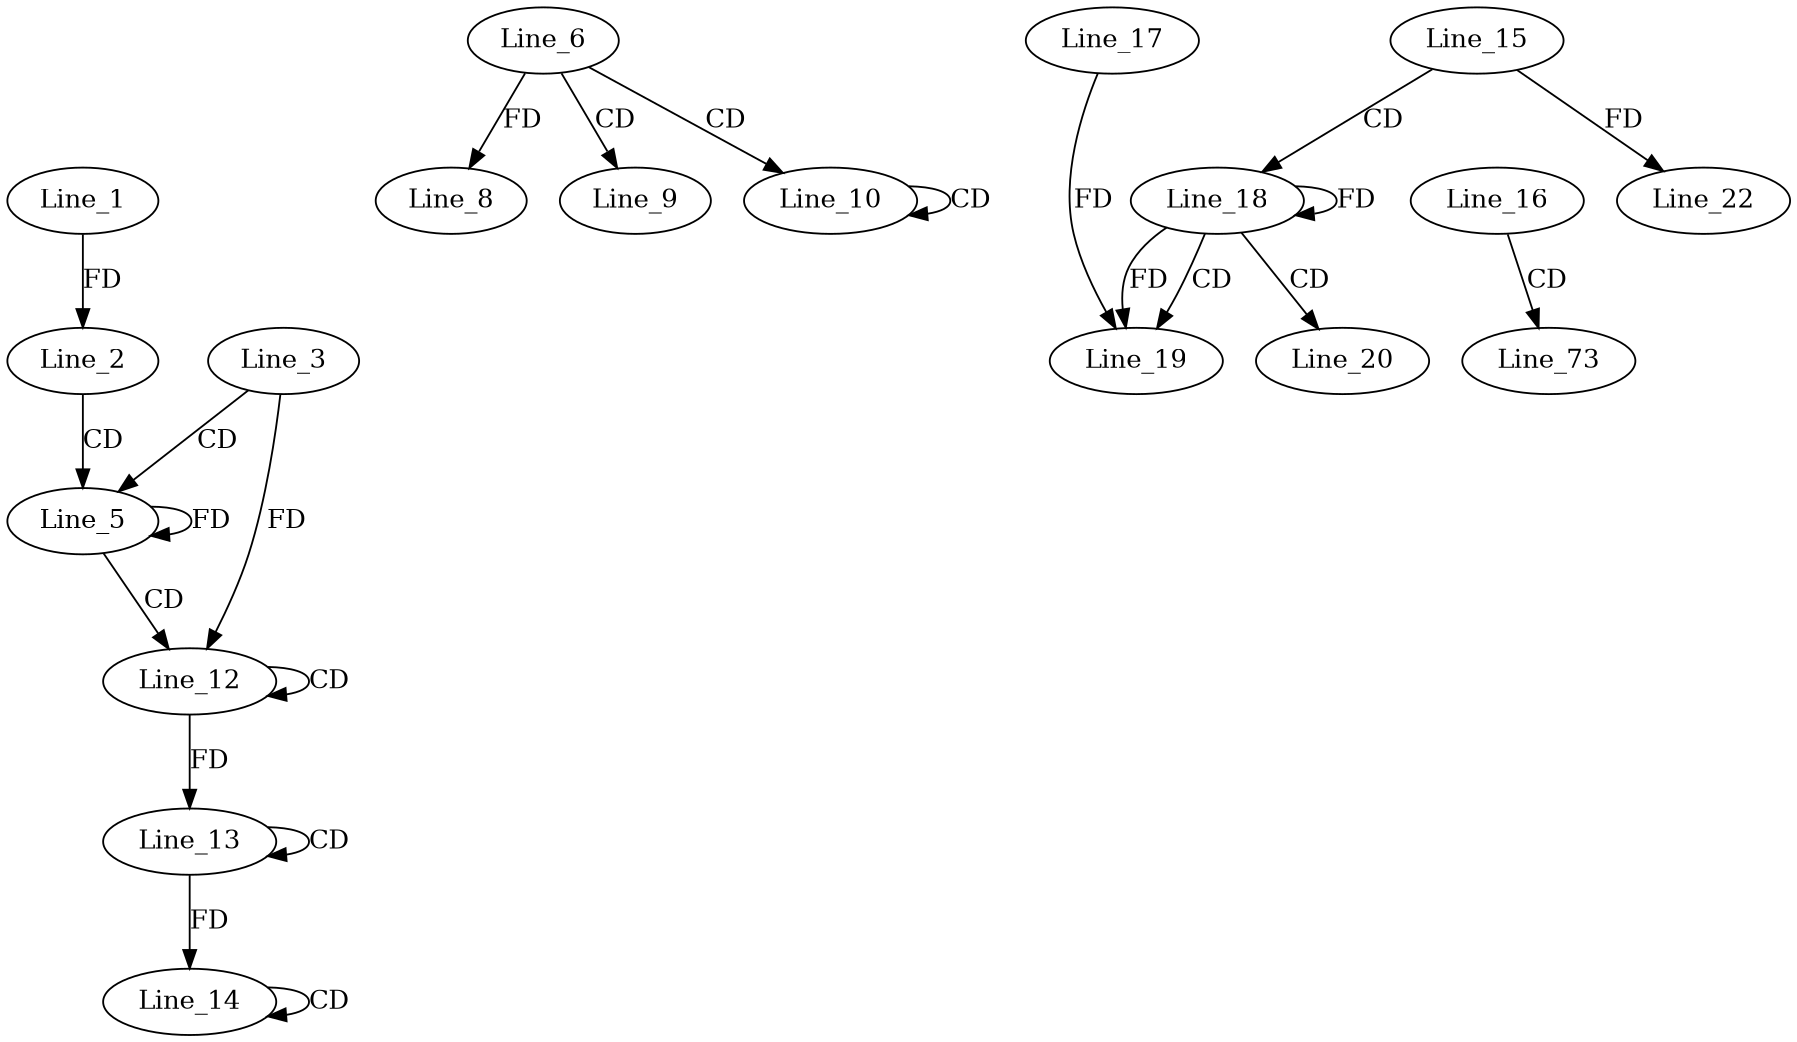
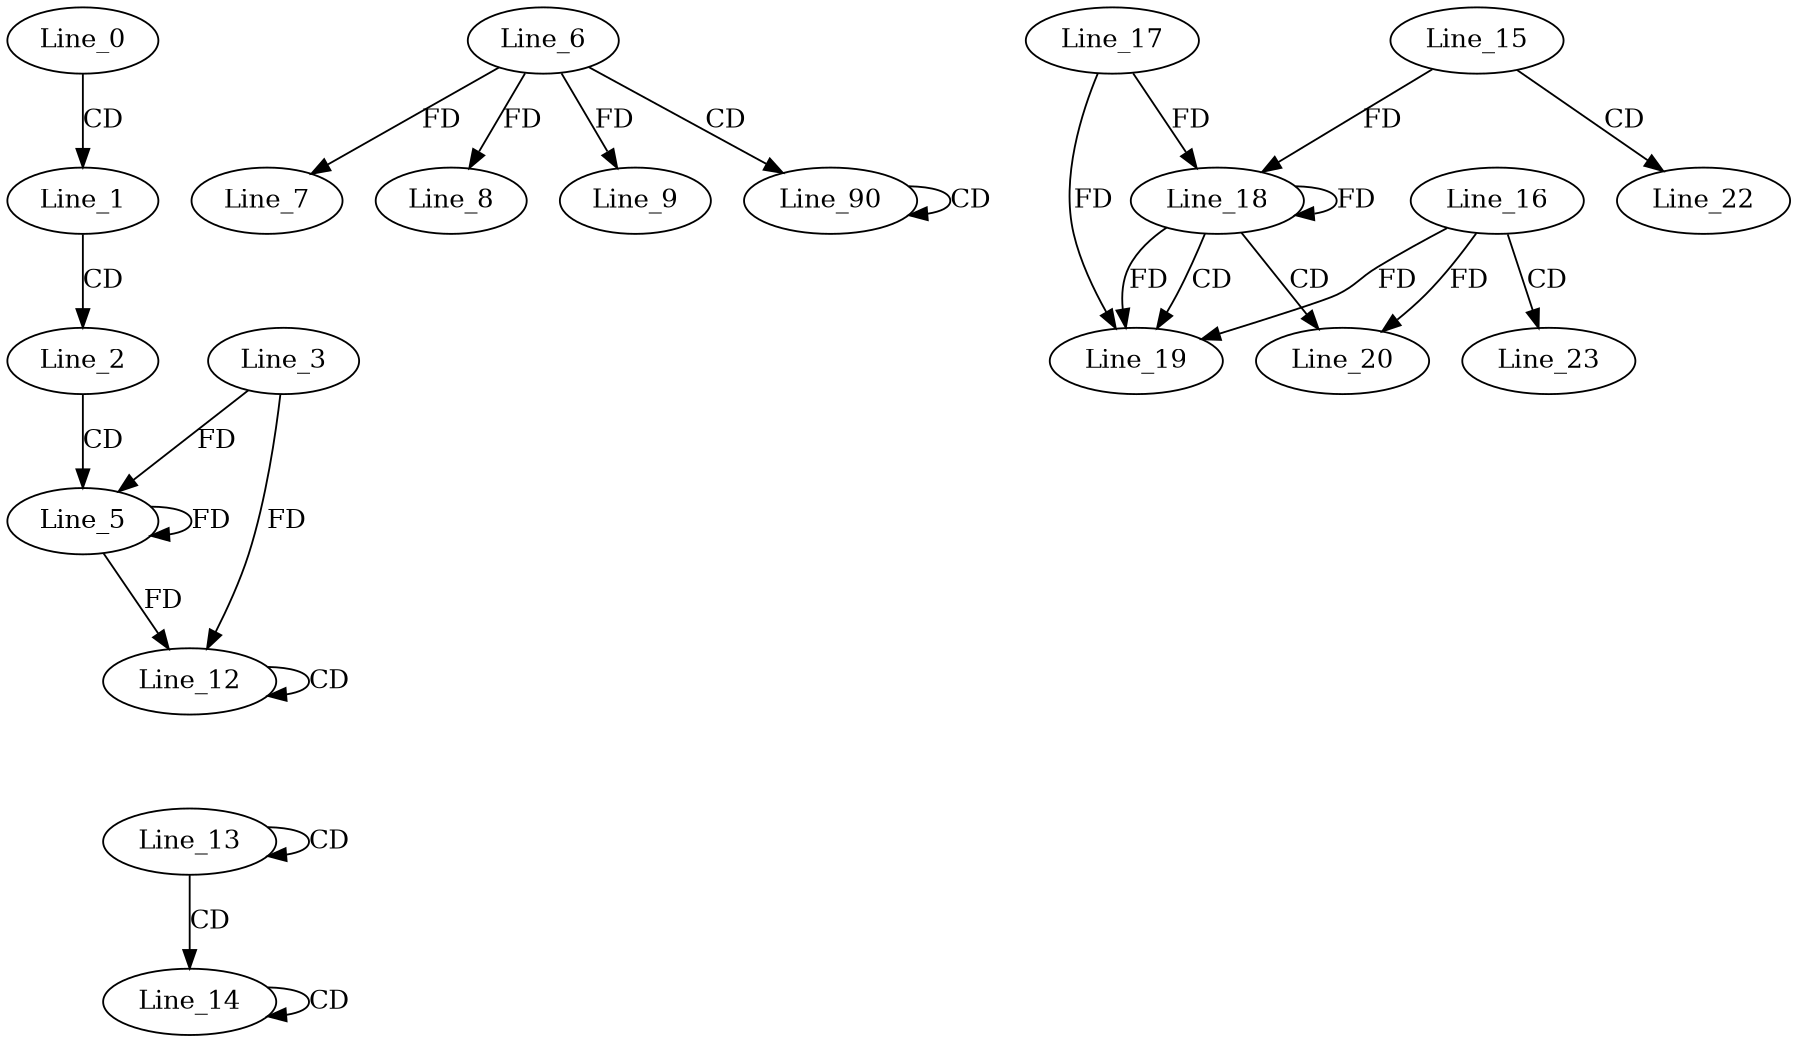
none -> (83, 41)
none -> (1160, 113)
(615, 121) -> (615, 121)
(1383, 121) -> (1383, 121)
(1624, 121) -> (1624, 121)
none -> (267, 201)
(831, 201) -> (831, 201)
none -> (1440, 279)
(103, 281) -> (103, 281)
none -> (1339, 293)
(1549, 361) -> (1549, 361)
(217, 441) -> (217, 441)
(164, 601) -> (164, 601)
(190, 752) -> none
(210, 922) -> (210, 922)
